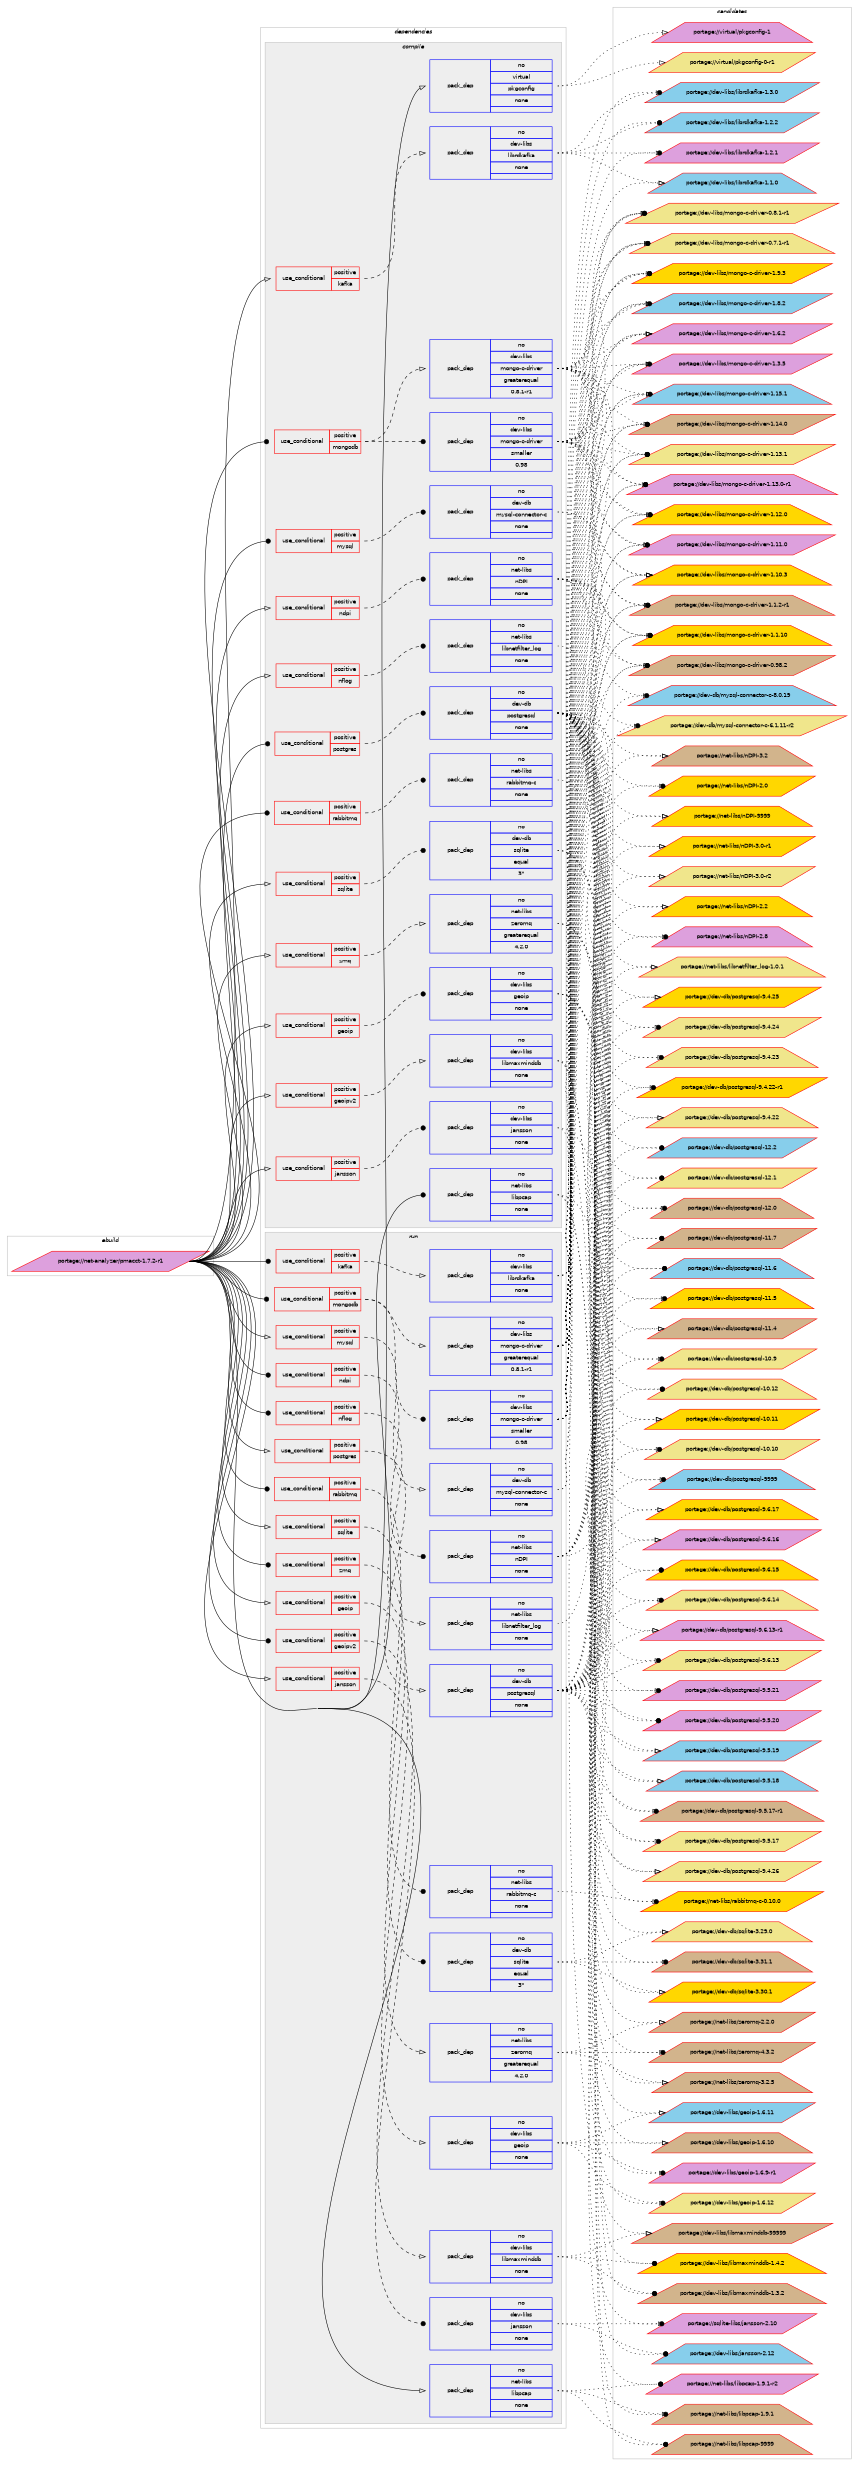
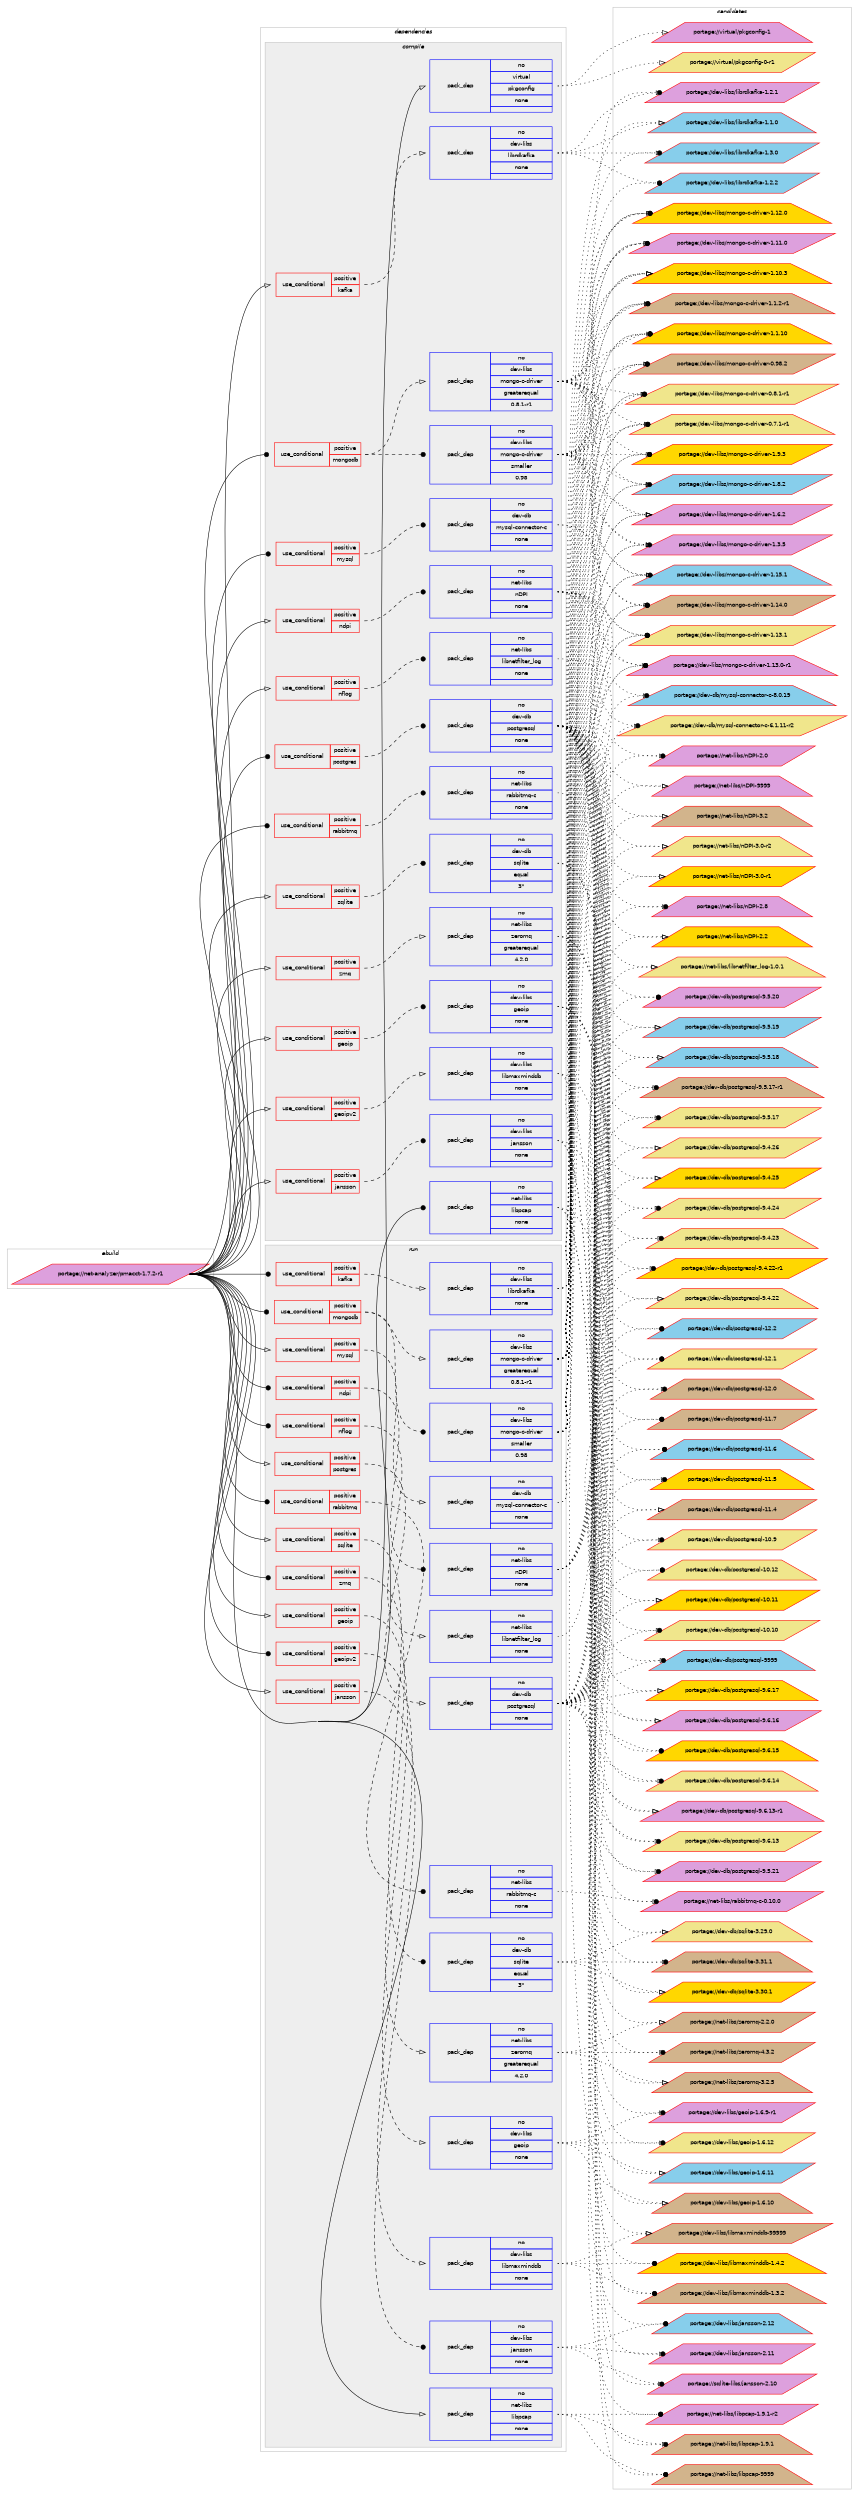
(732, 786) -> (732, 756)
(732, 816) -> (732, 786)
(732, 877) -> (732, 846)
(732, 1902) -> (732, 1902)
none -> (732, 2354)
